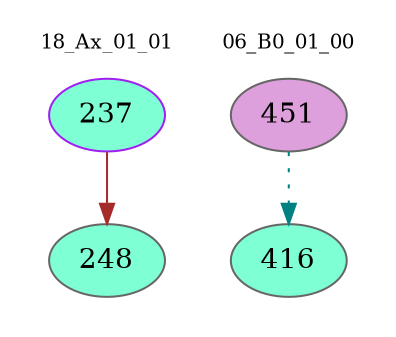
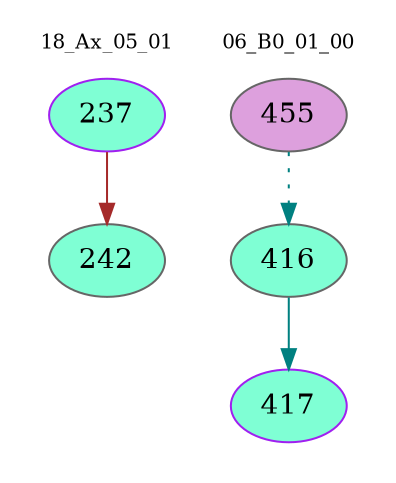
(107, 43) -> (107, 43)
(289, 115) -> (289, 115)
(107, 261) -> (107, 261)
none -> (289, 406)
